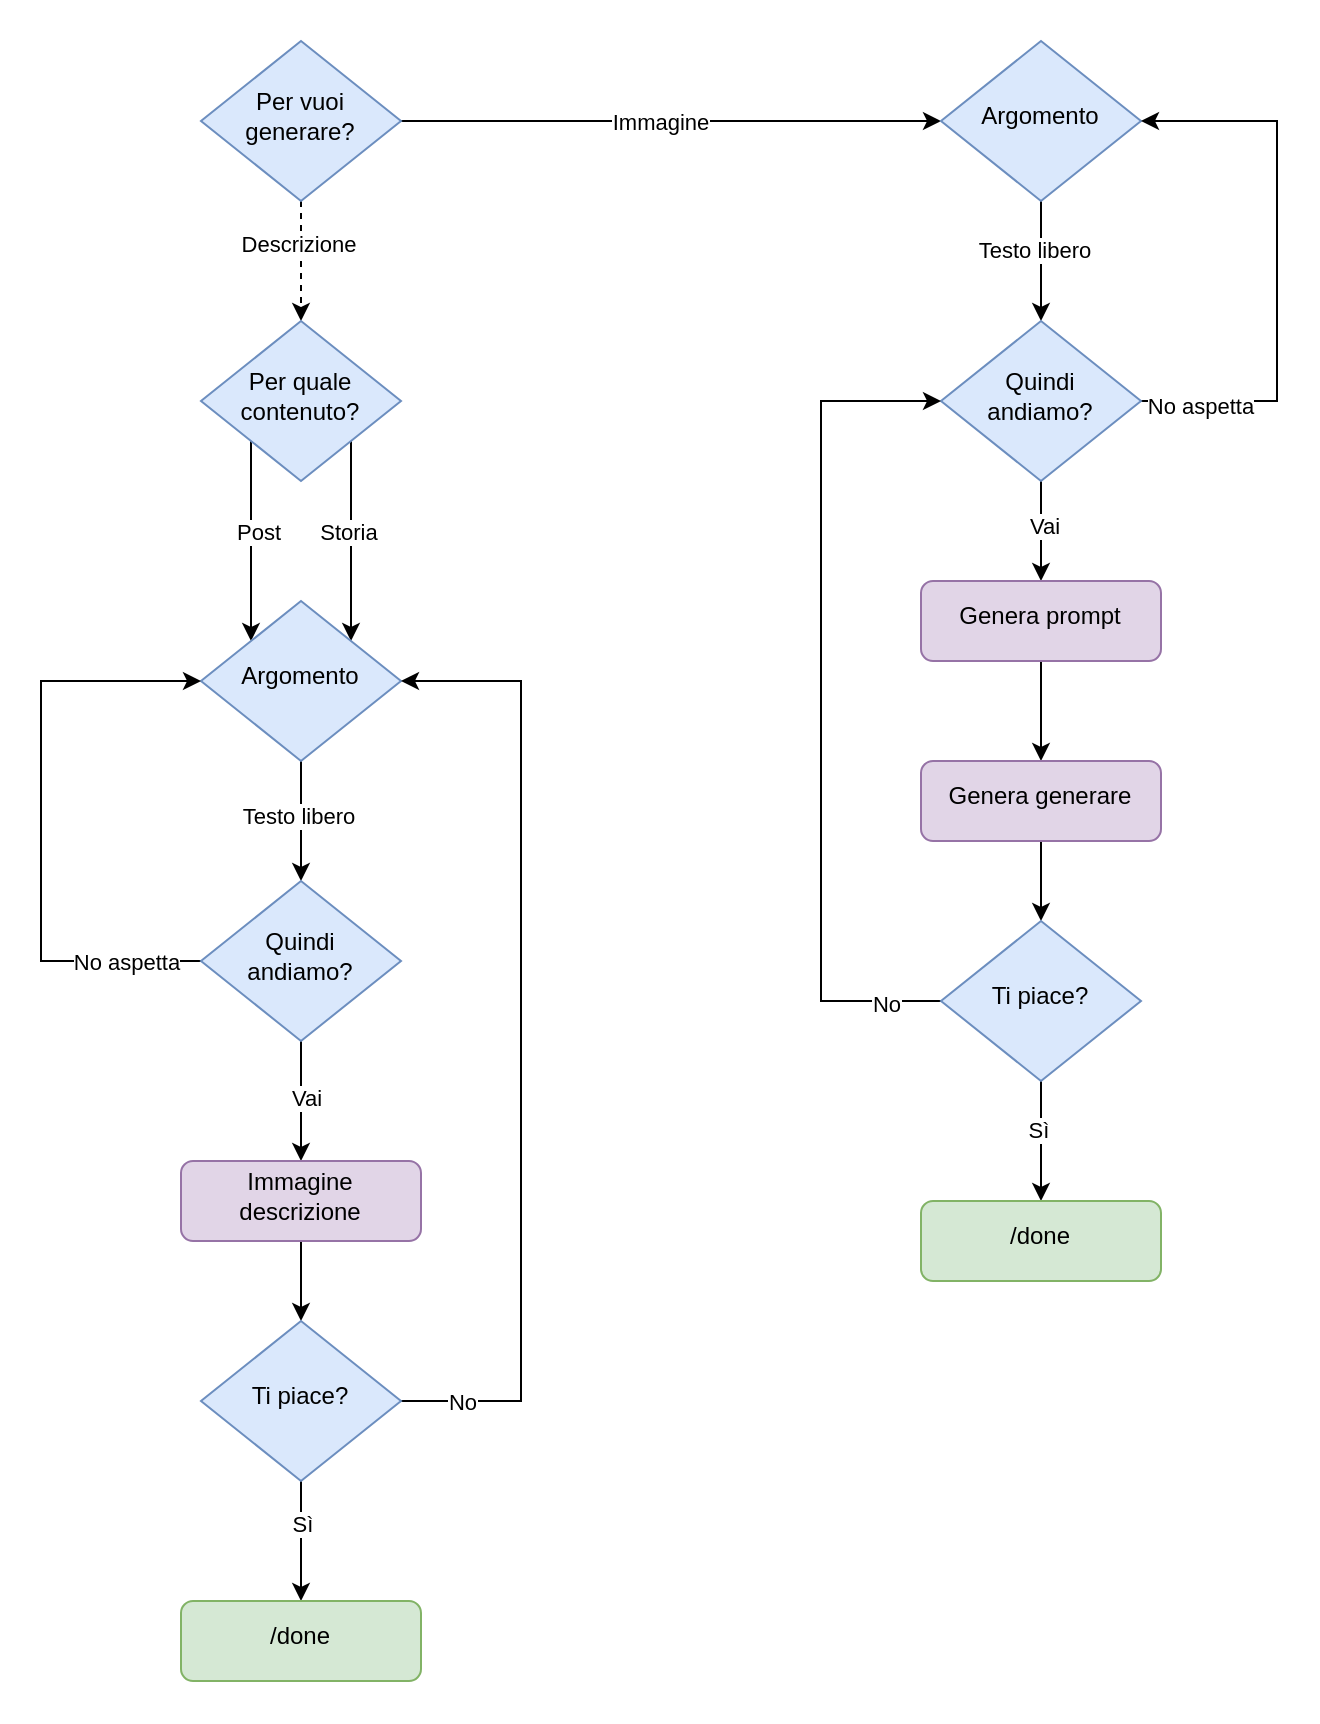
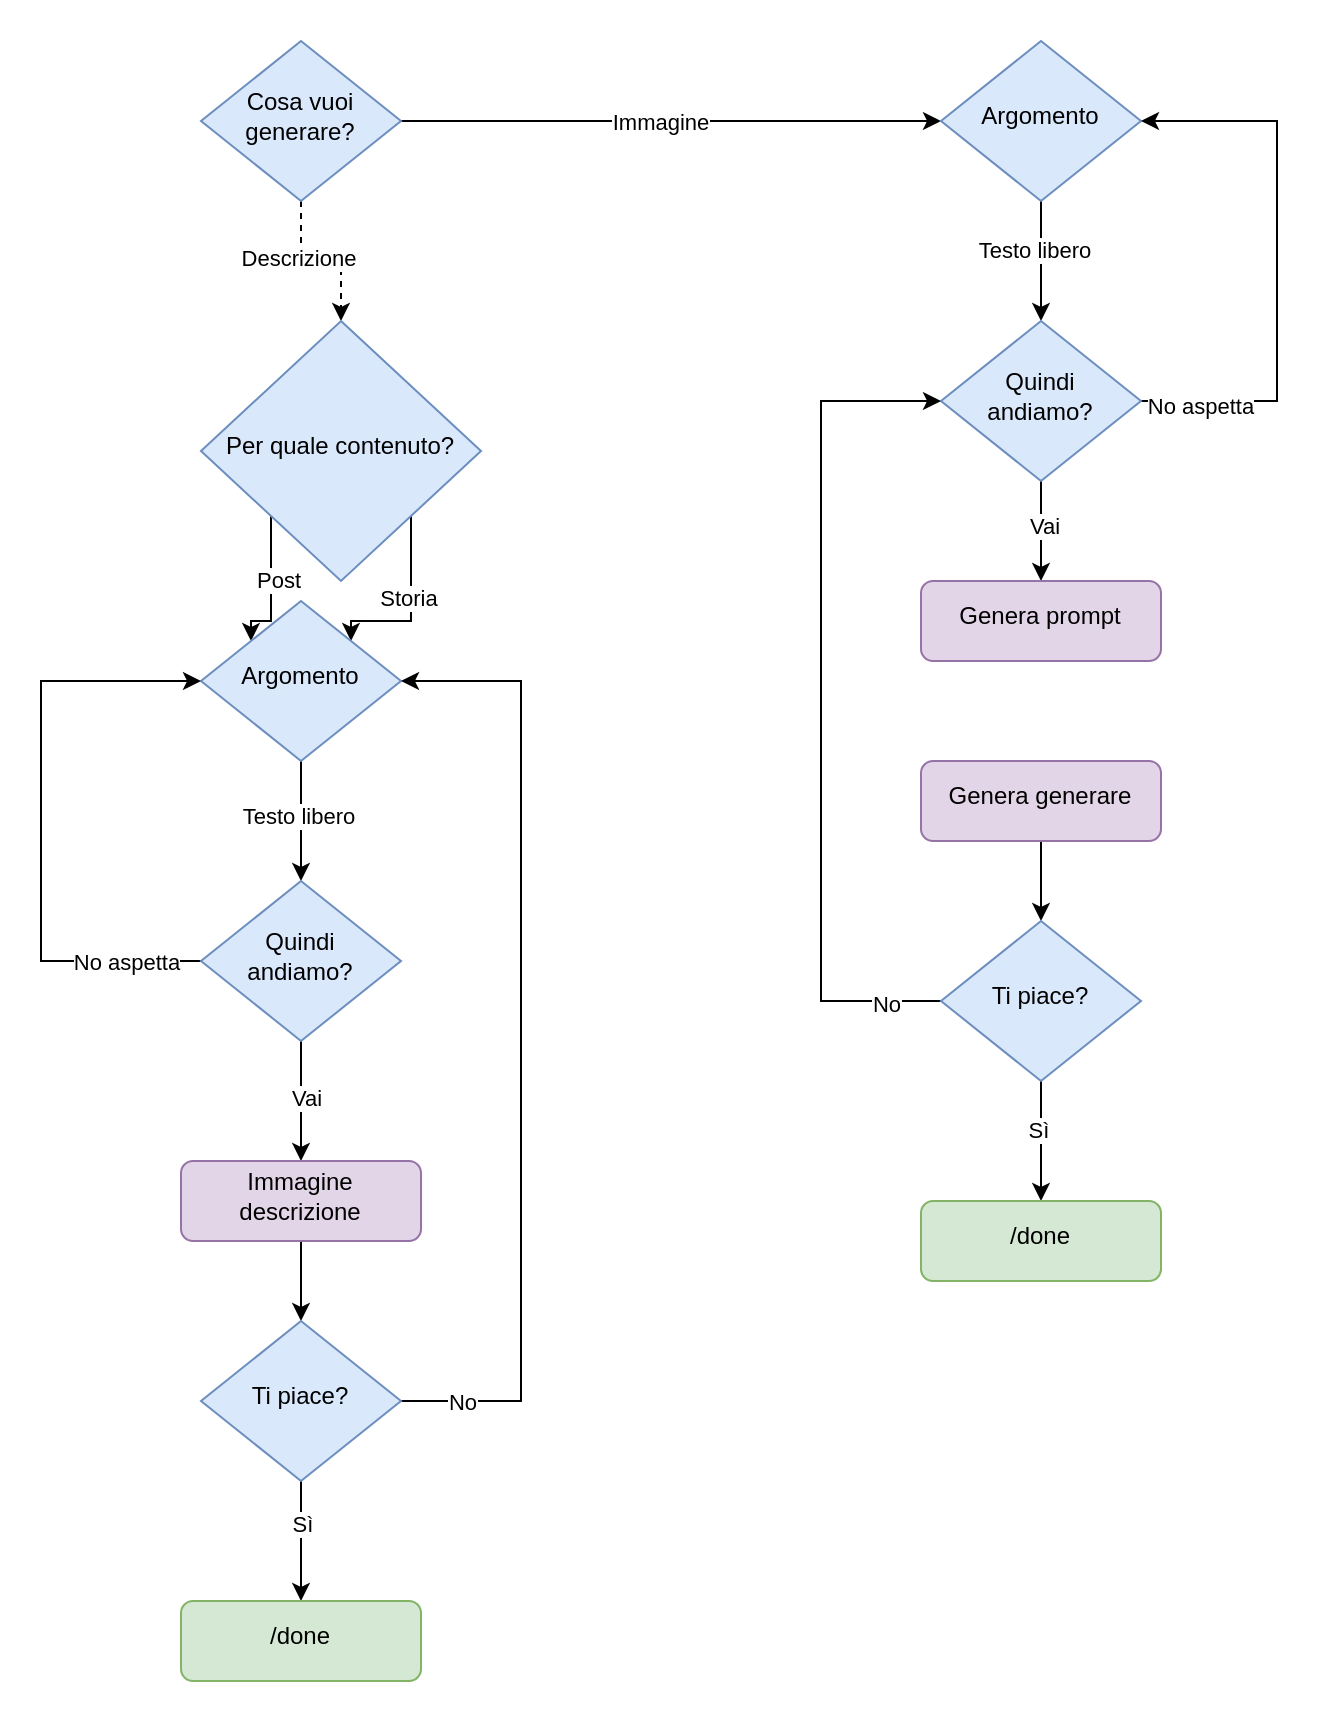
(301, 117) -> (301, 117)
(301, 401) -> (341, 451)
(1041, 704) -> none
